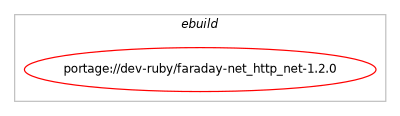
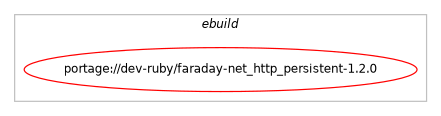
(200, 70) -> (221, 70)
